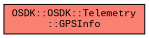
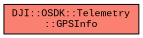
(74, 19) -> (71, 19)
